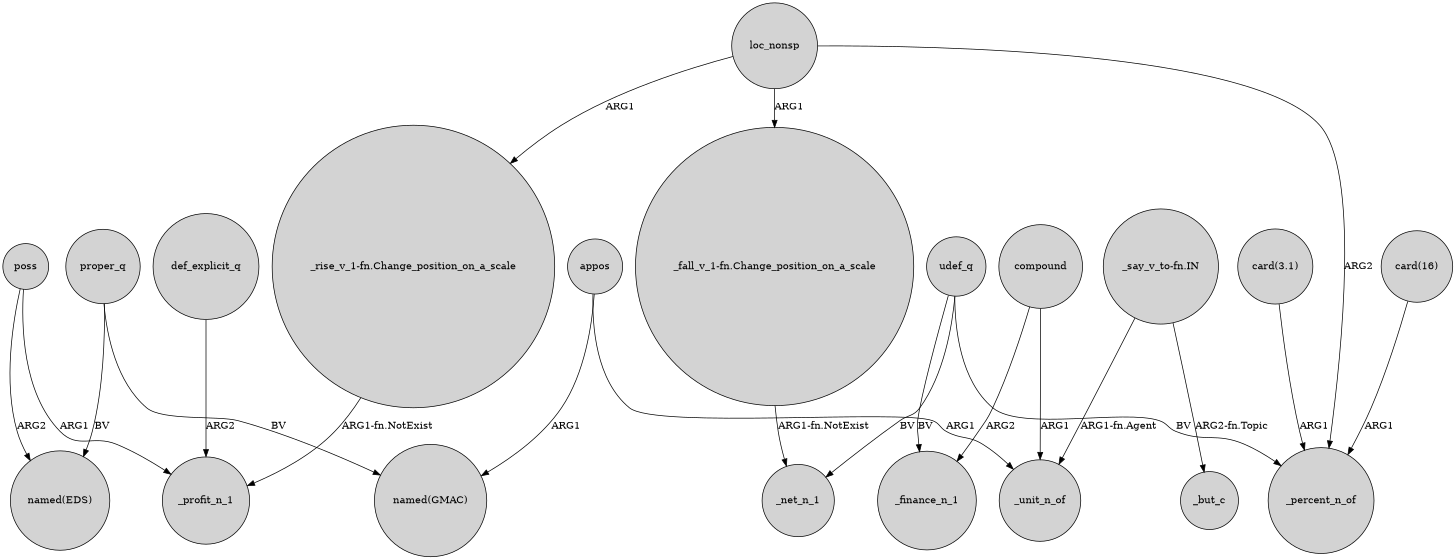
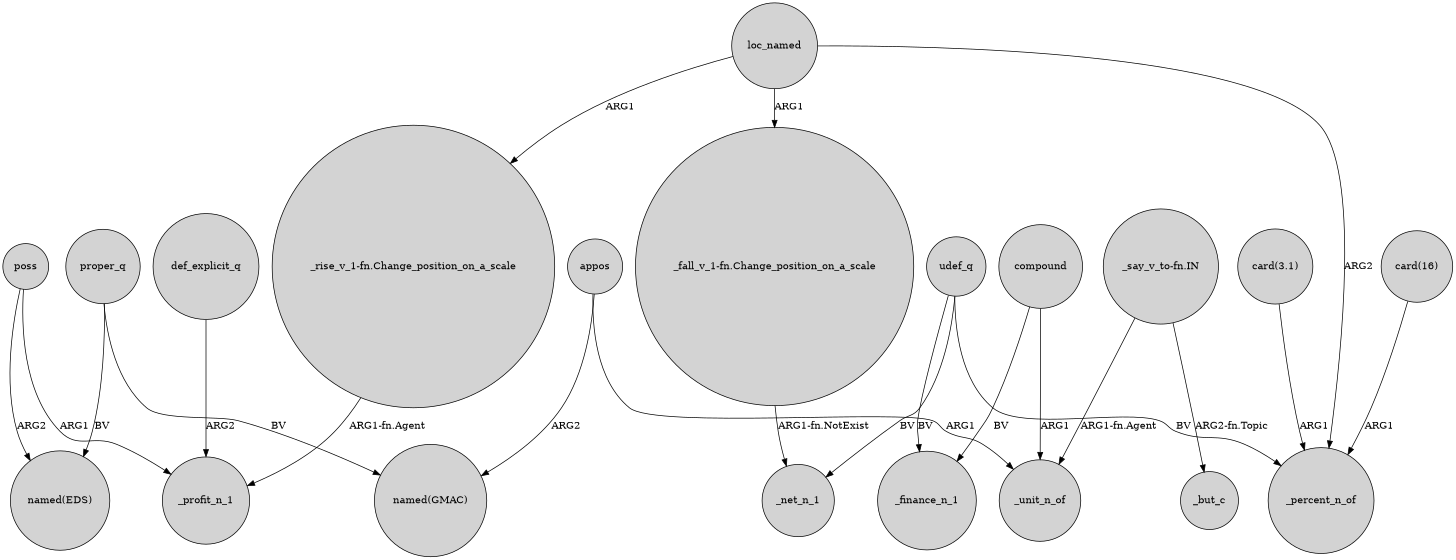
(775, 46) -> (775, 46)
(387, 426) -> (387, 426)
(566, 426) -> (566, 426)
(1001, 426) -> (1001, 426)
